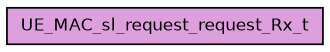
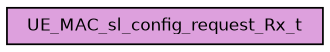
(165, 26) -> (165, 26)
